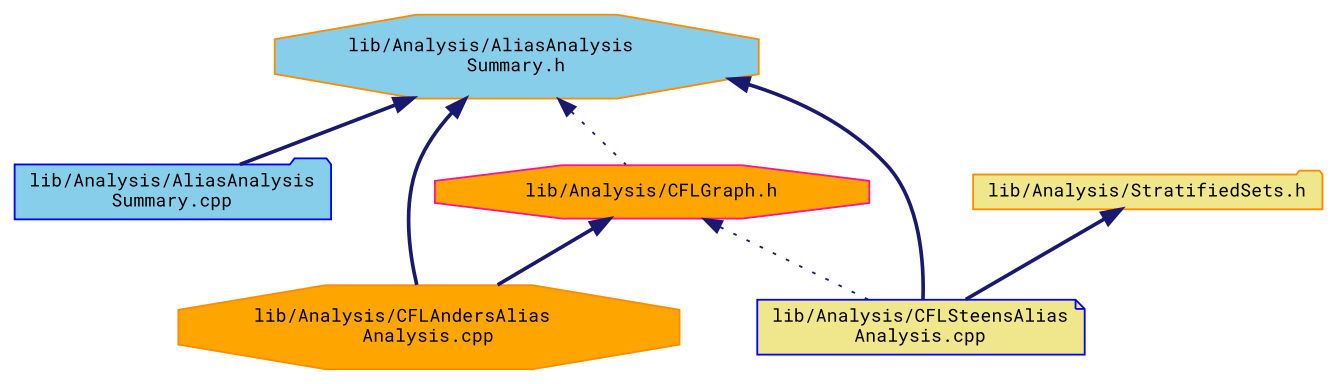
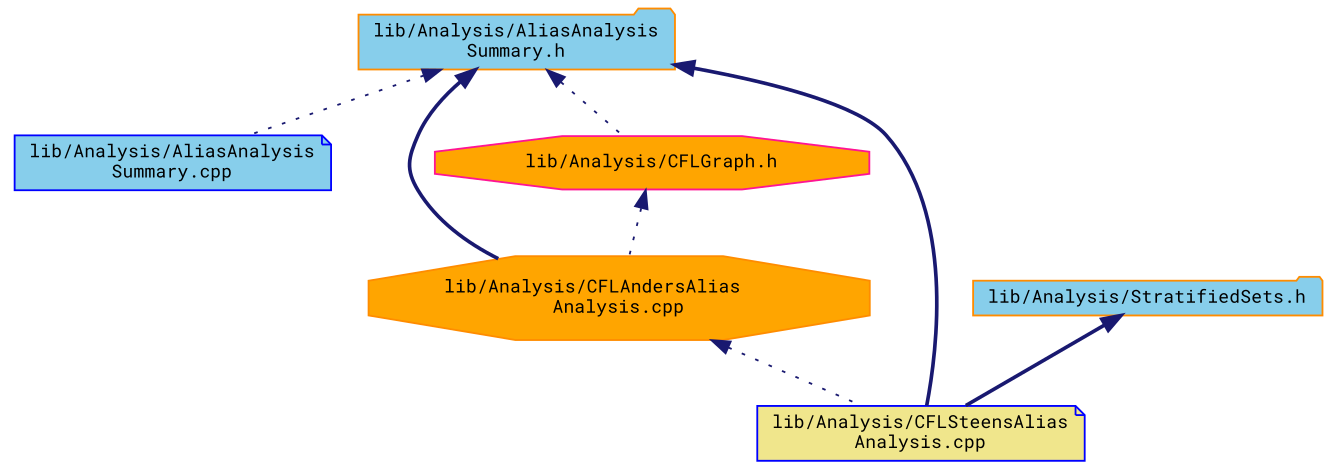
(517, 57) -> (517, 42)
(318, 135) -> (336, 105)
(173, 192) -> (173, 163)
(1148, 192) -> (1148, 298)
(545, 257) -> (635, 232)
(794, 263) -> (795, 377)
